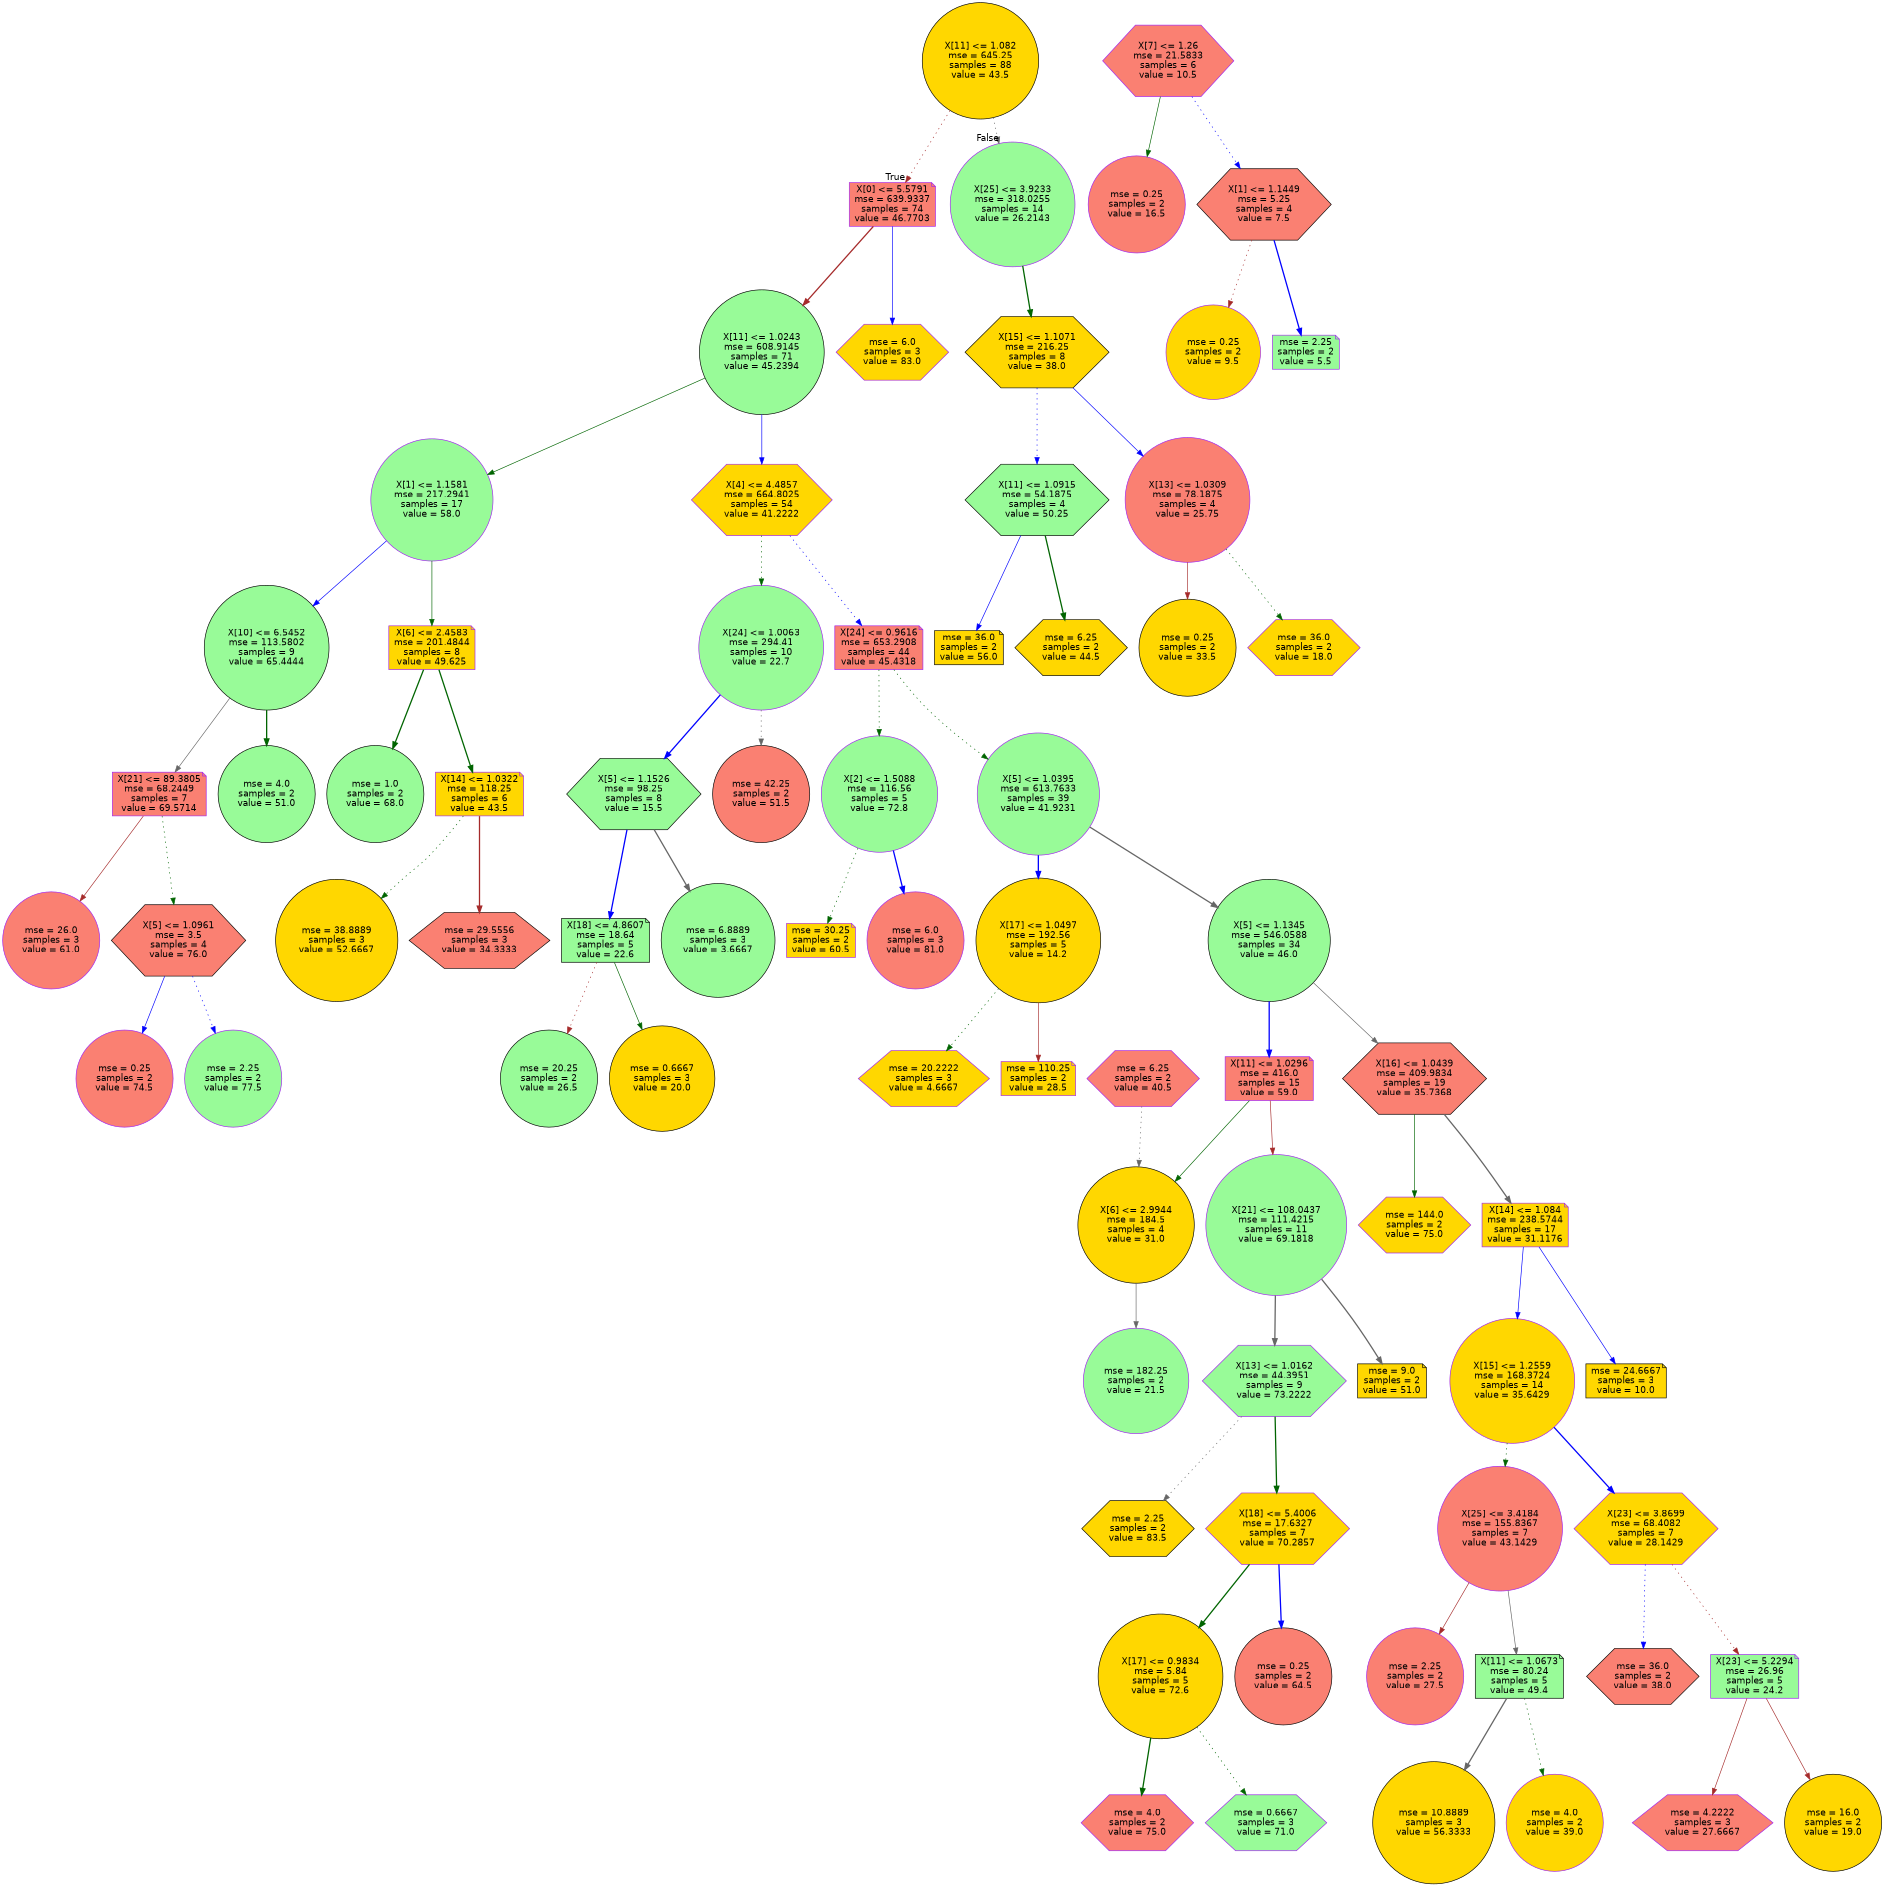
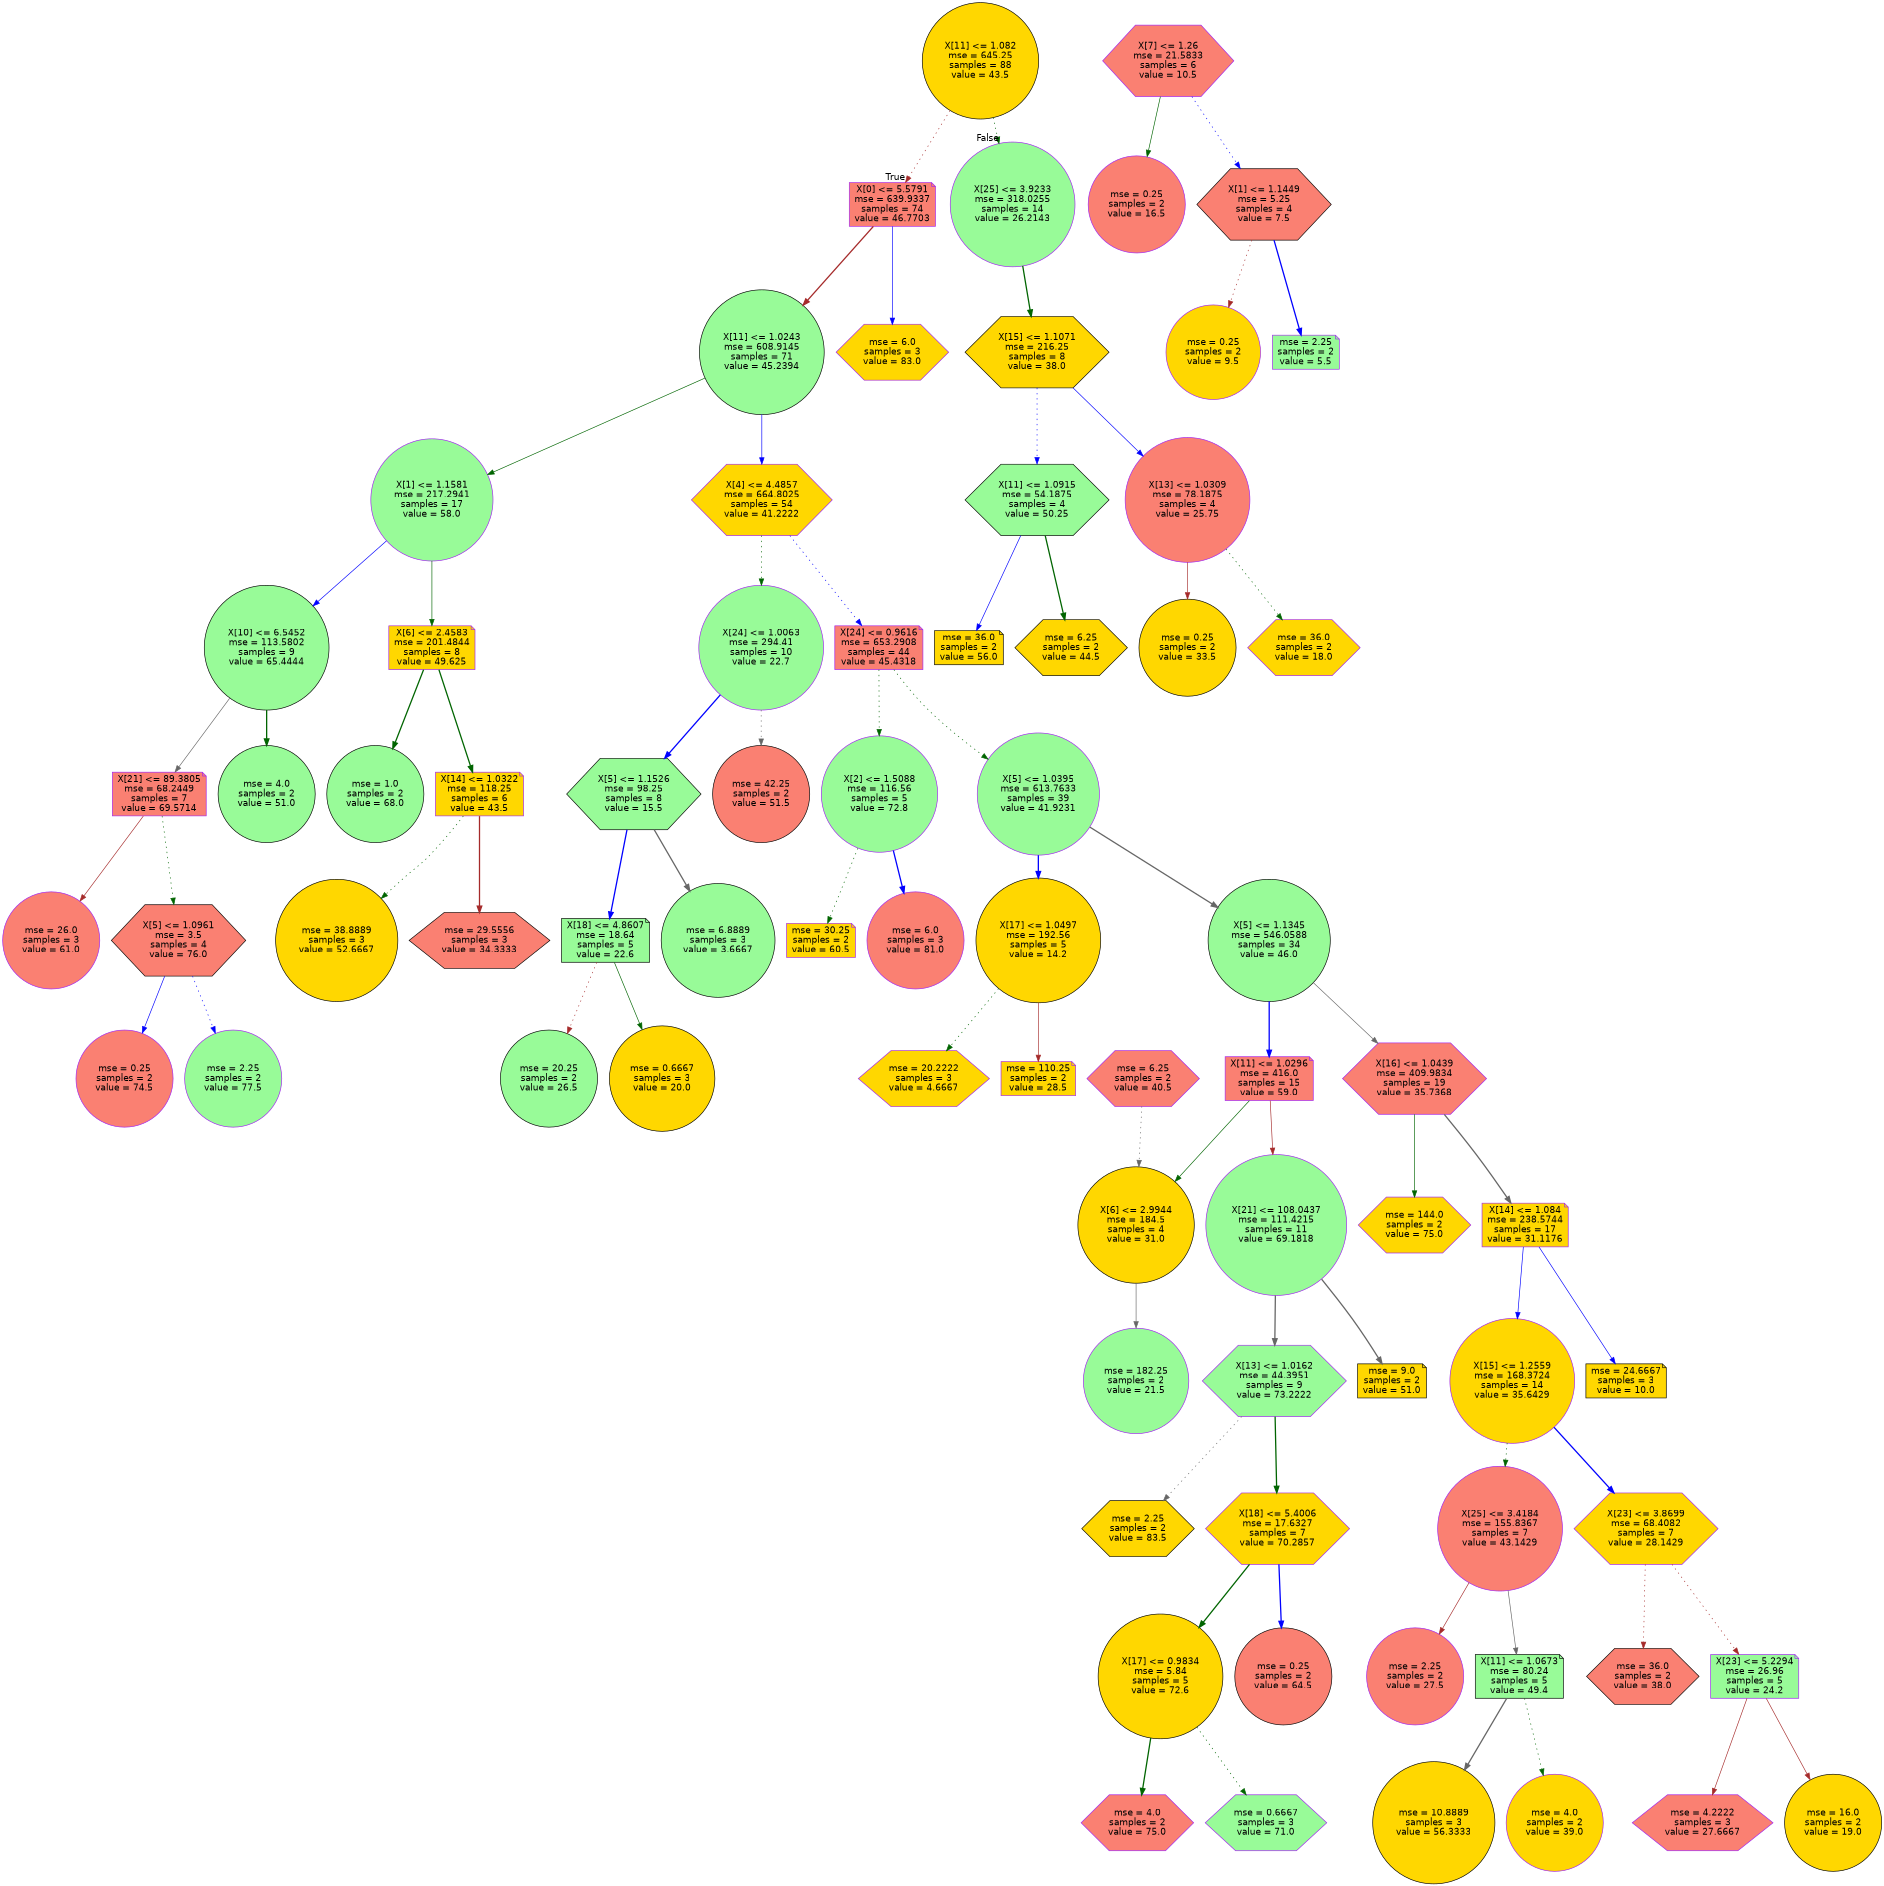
(995, 127) -> (995, 127)
(1415, 1079) -> (1415, 1079)
(1644, 1603) -> (1644, 1603)
